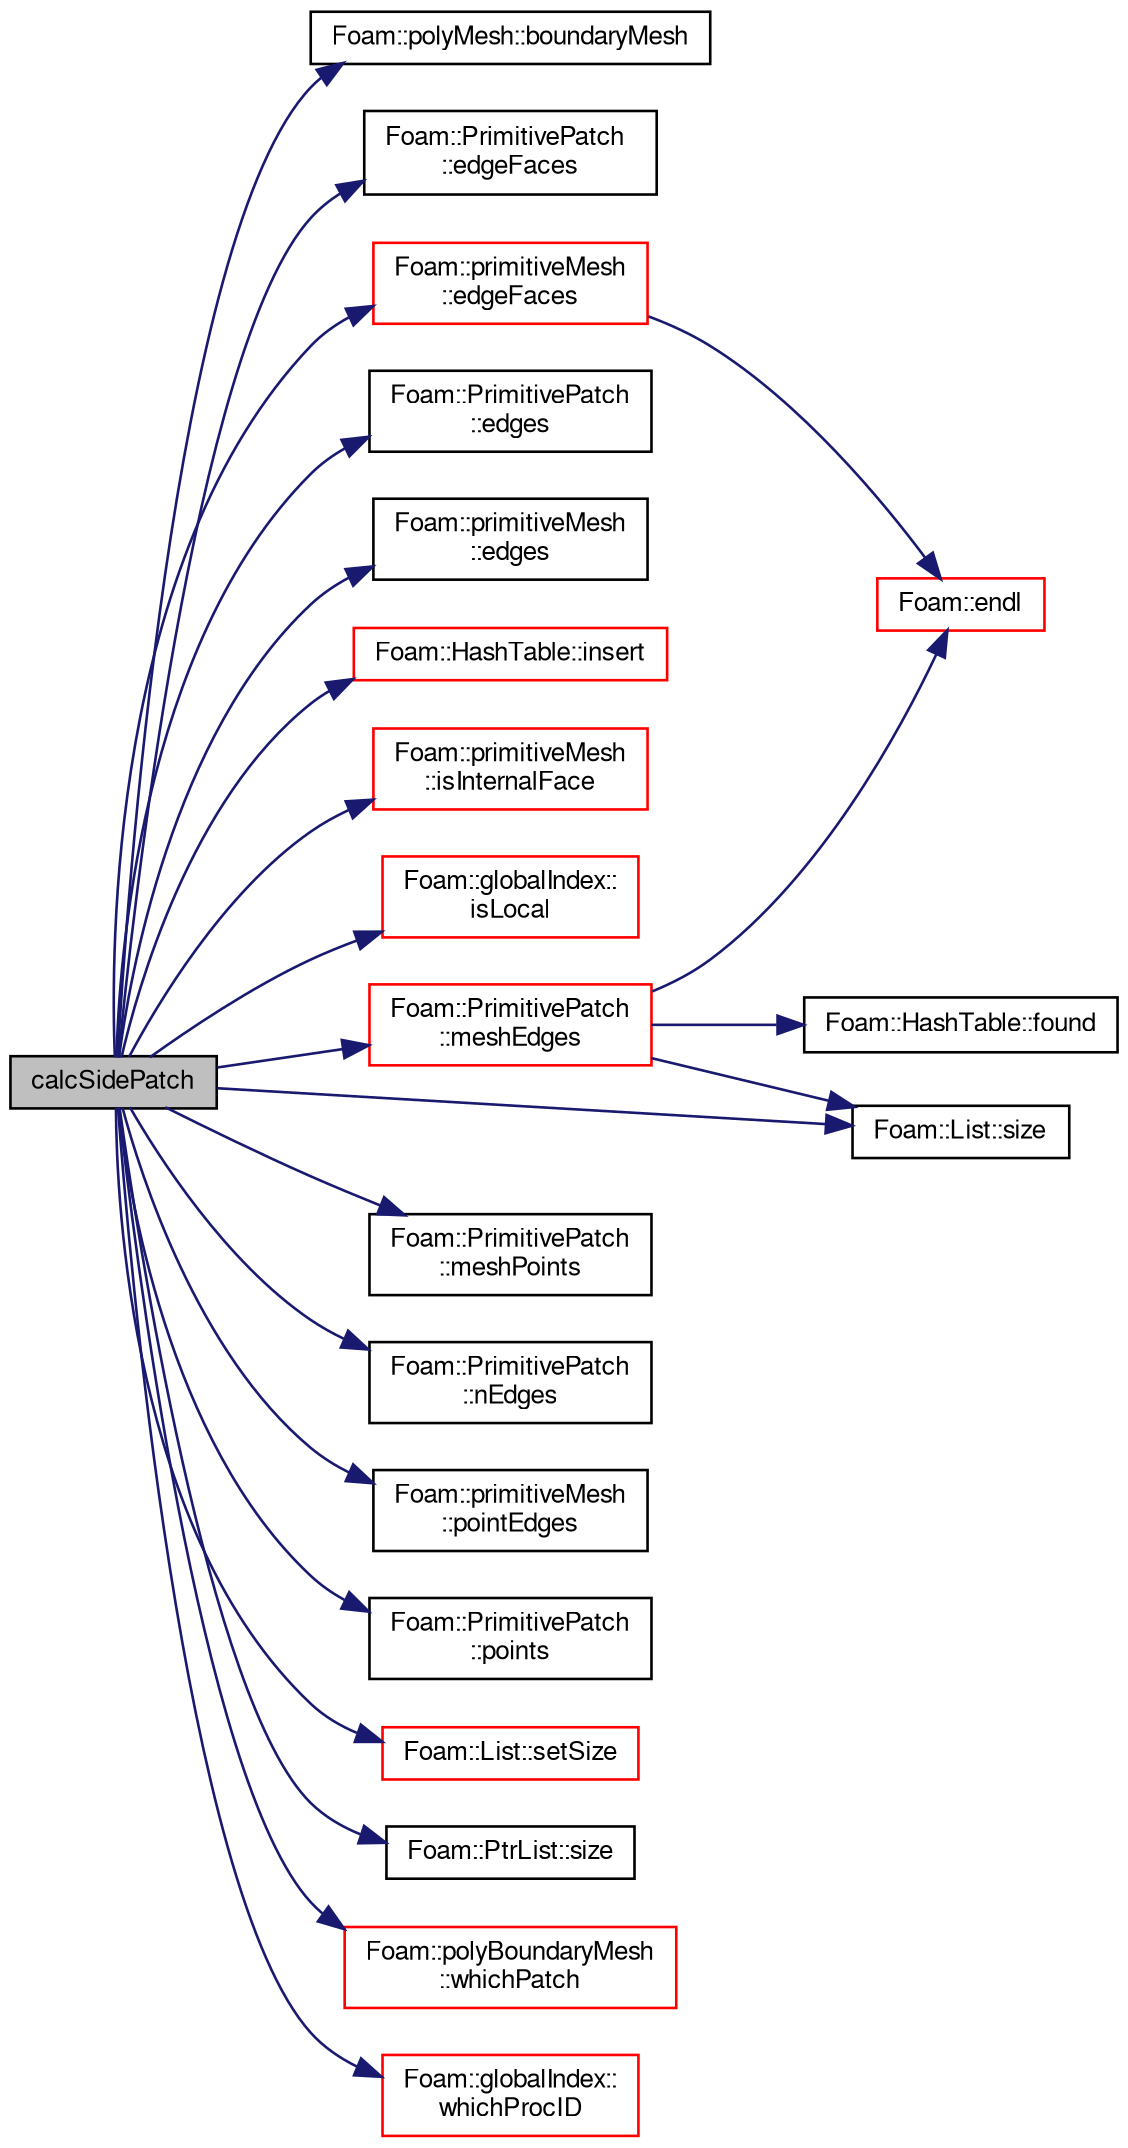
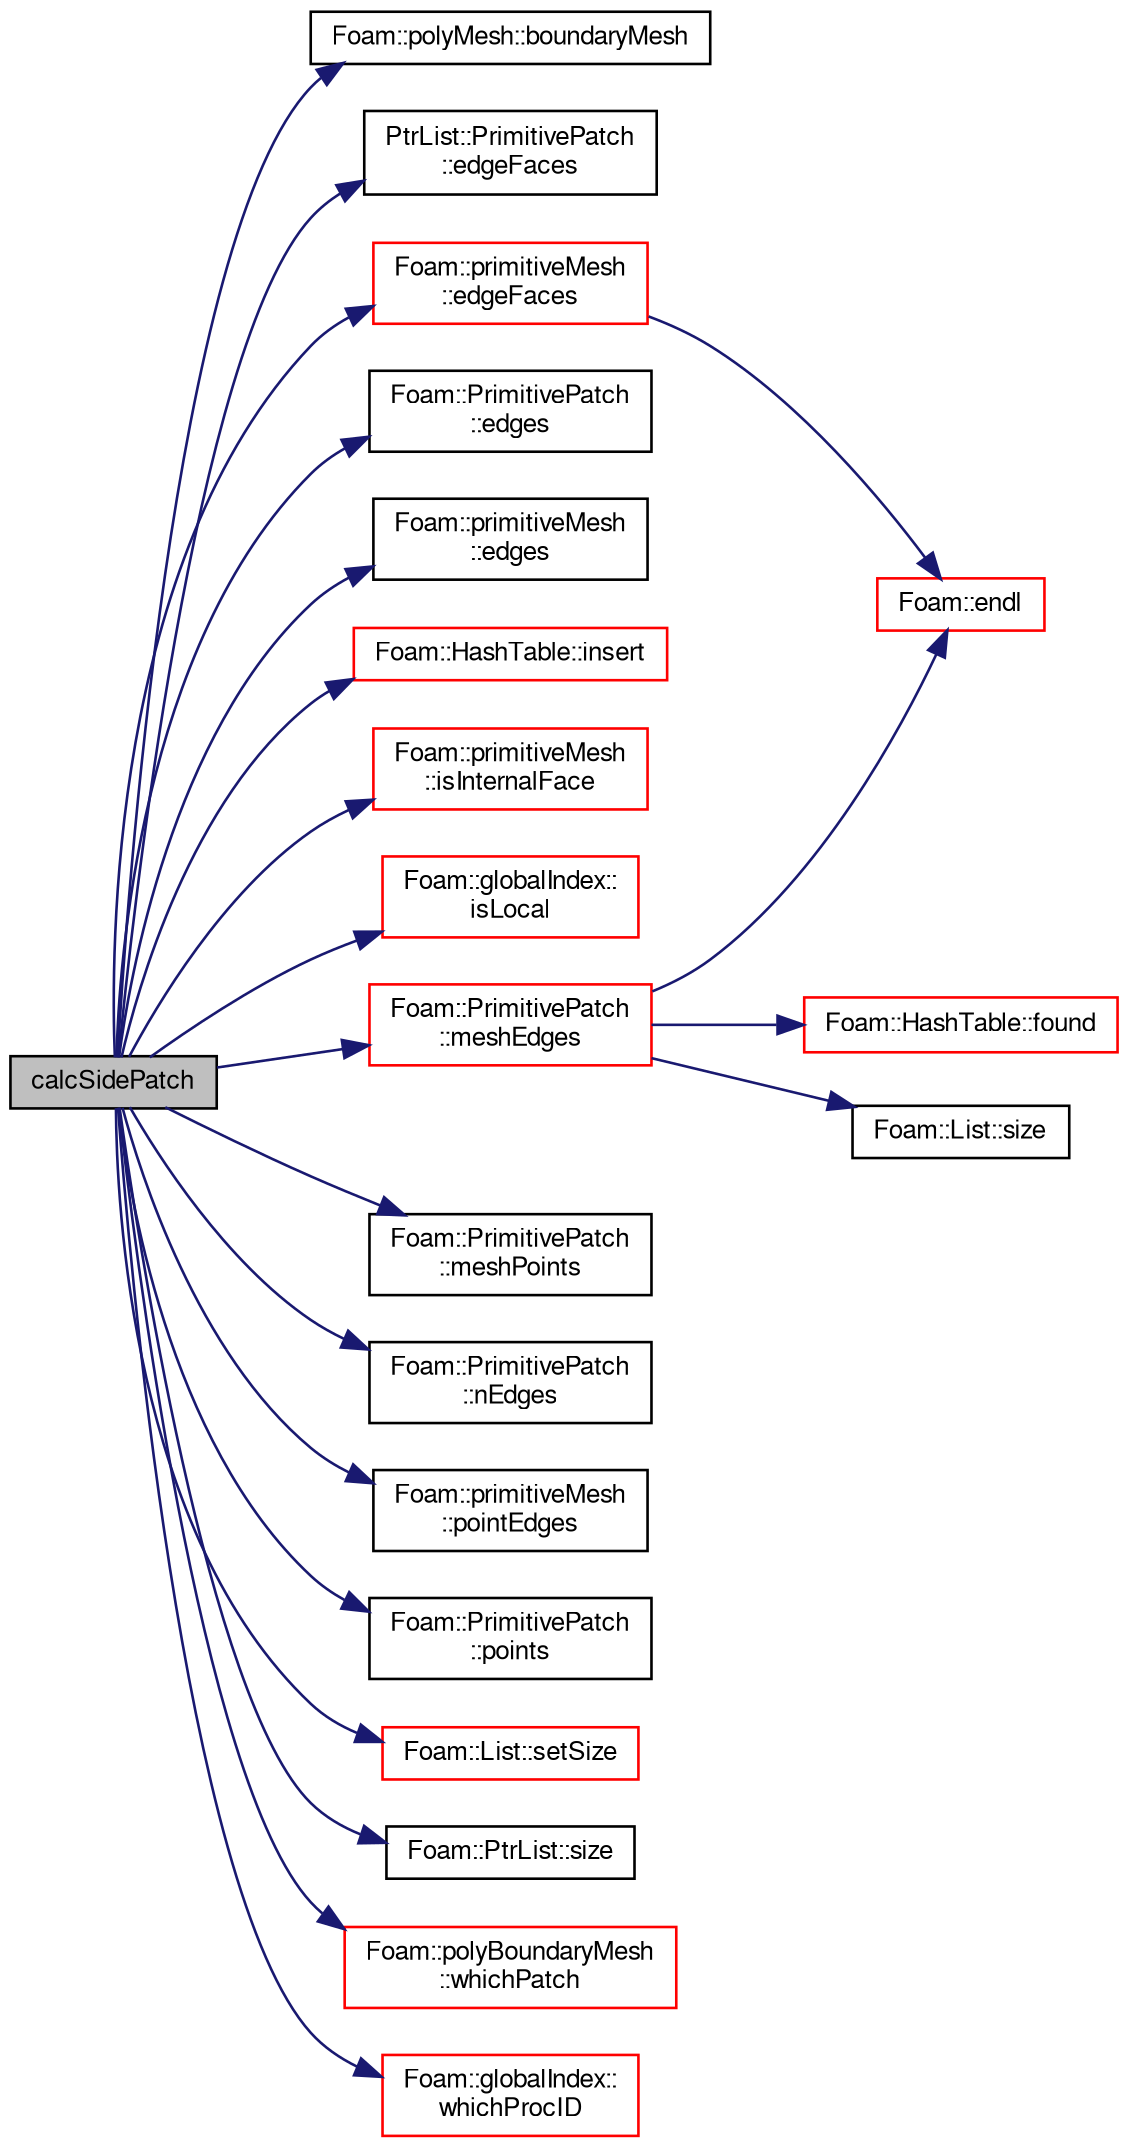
(510, 153) -> (510, 153)
(961, 1025) -> (961, 1025)
(521, 1106) -> none
